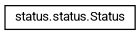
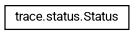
(70, 18) -> (67, 18)
